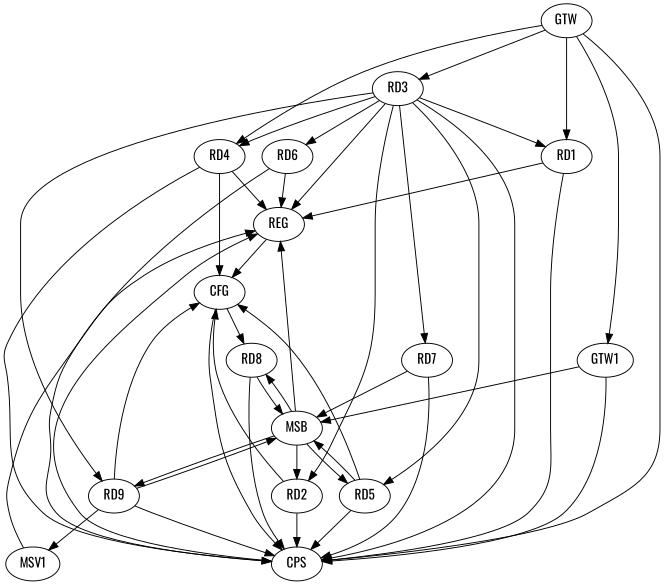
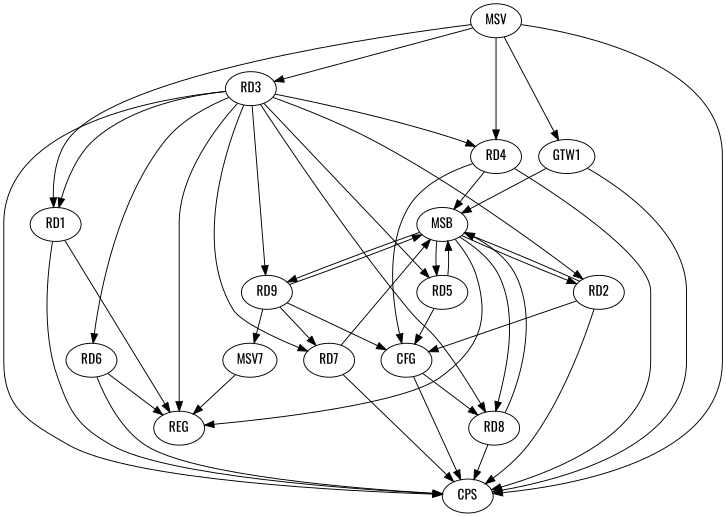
(567, 21) -> (496, 21)
(249, 190) -> (472, 187)
(253, 255) -> none
none -> (527, 258)
none -> (373, 264)
(57, 463) -> none
(334, 527) -> none
(200, 530) -> (295, 323)
(33, 564) -> (250, 360)
